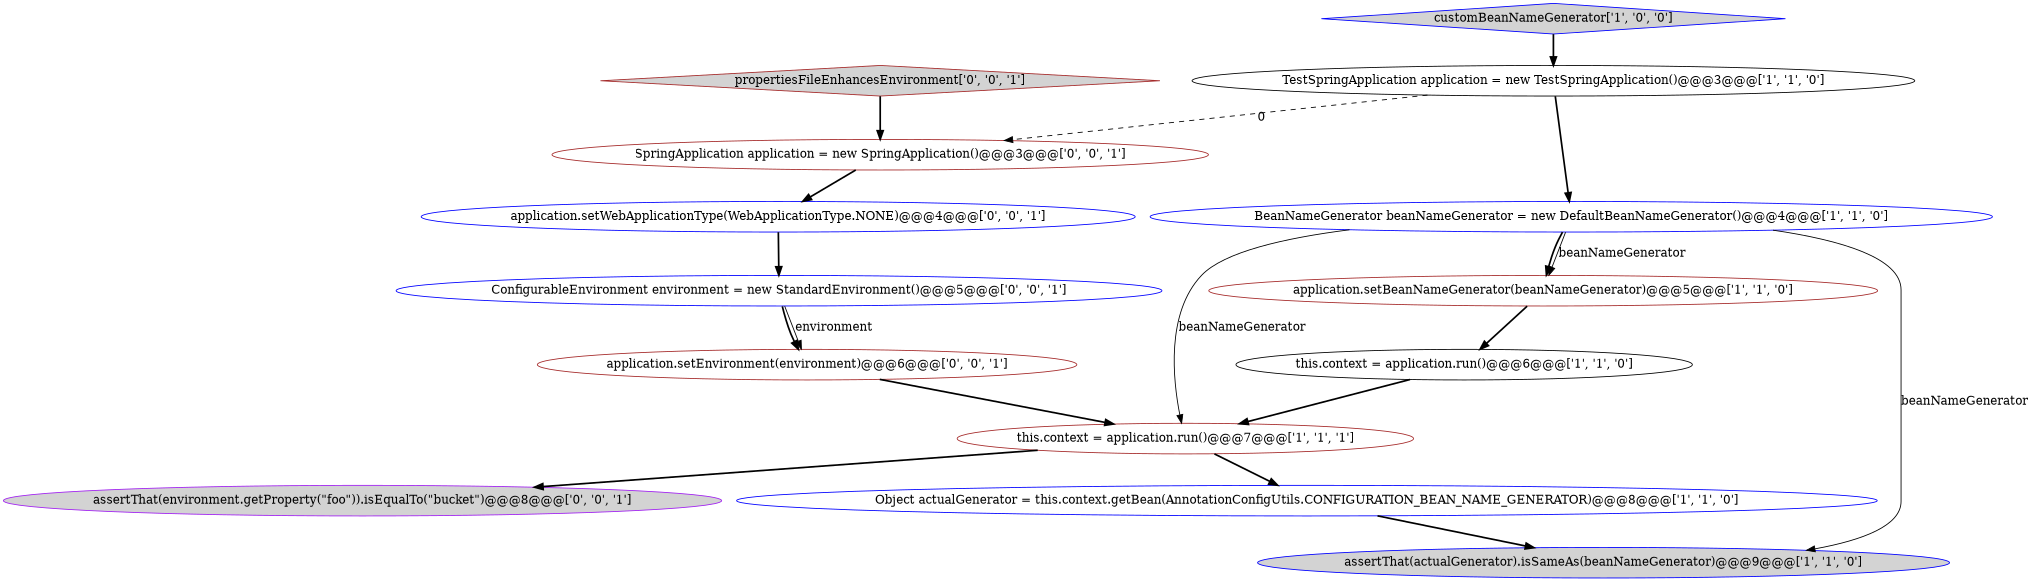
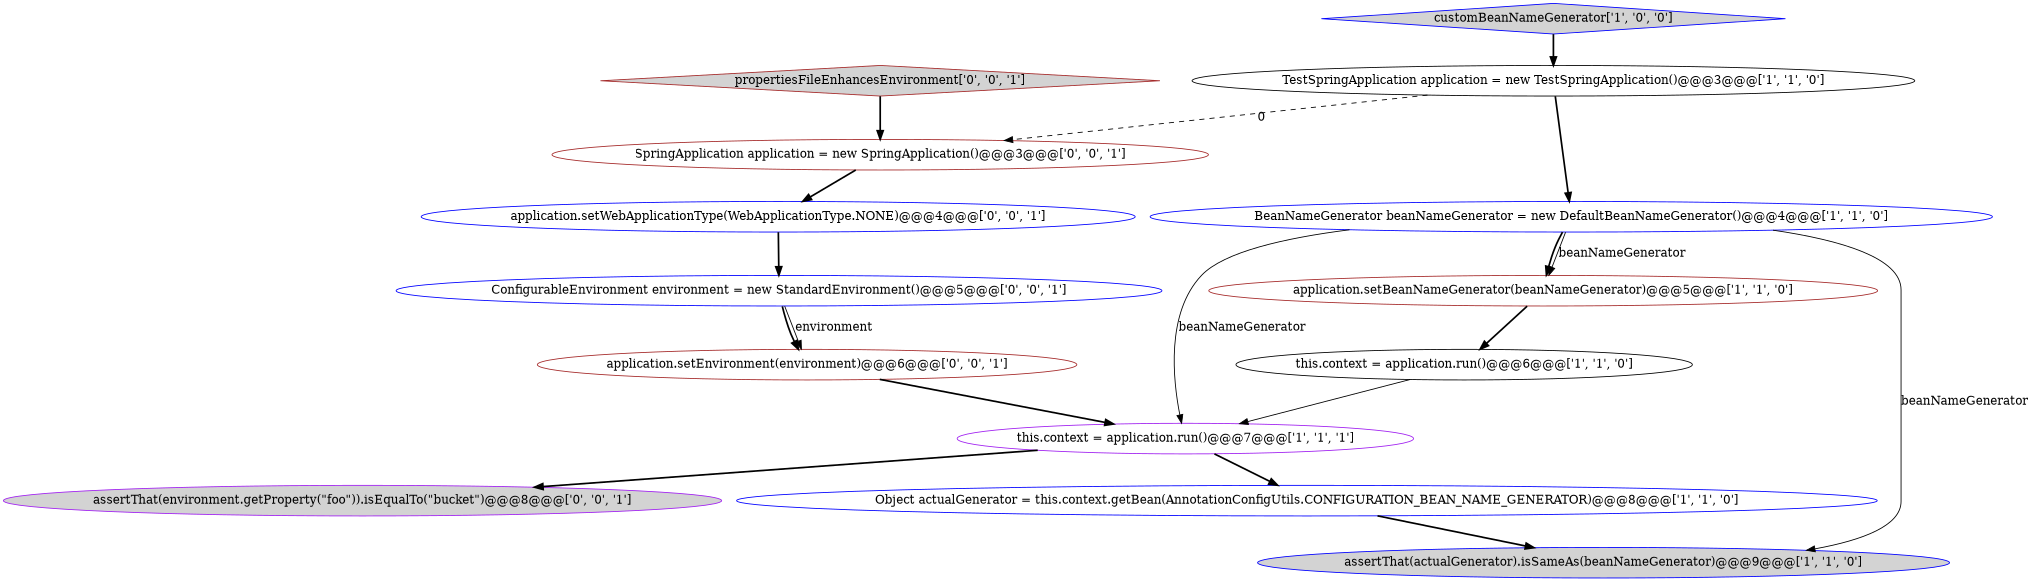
(1329, 401) -> (1329, 401)
(1185, 439) -> (1185, 439)
